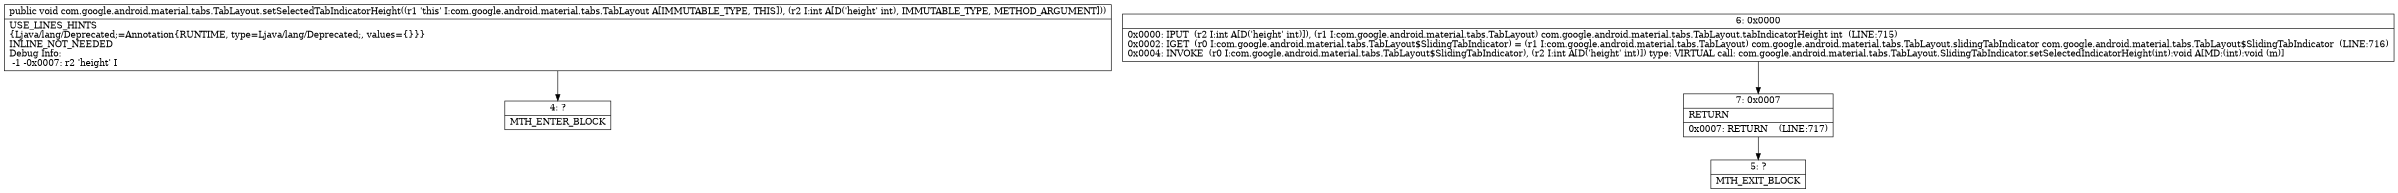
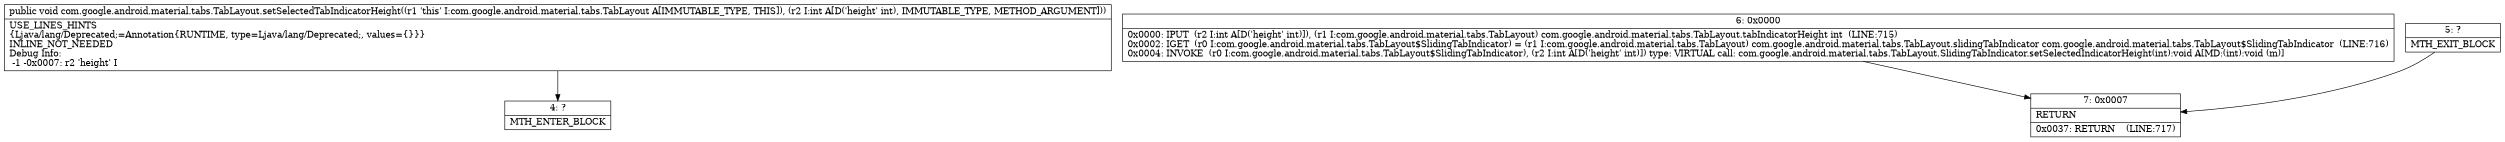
(1758, 129) -> (2106, 129)
(1758, 145) -> (2314, 95)
